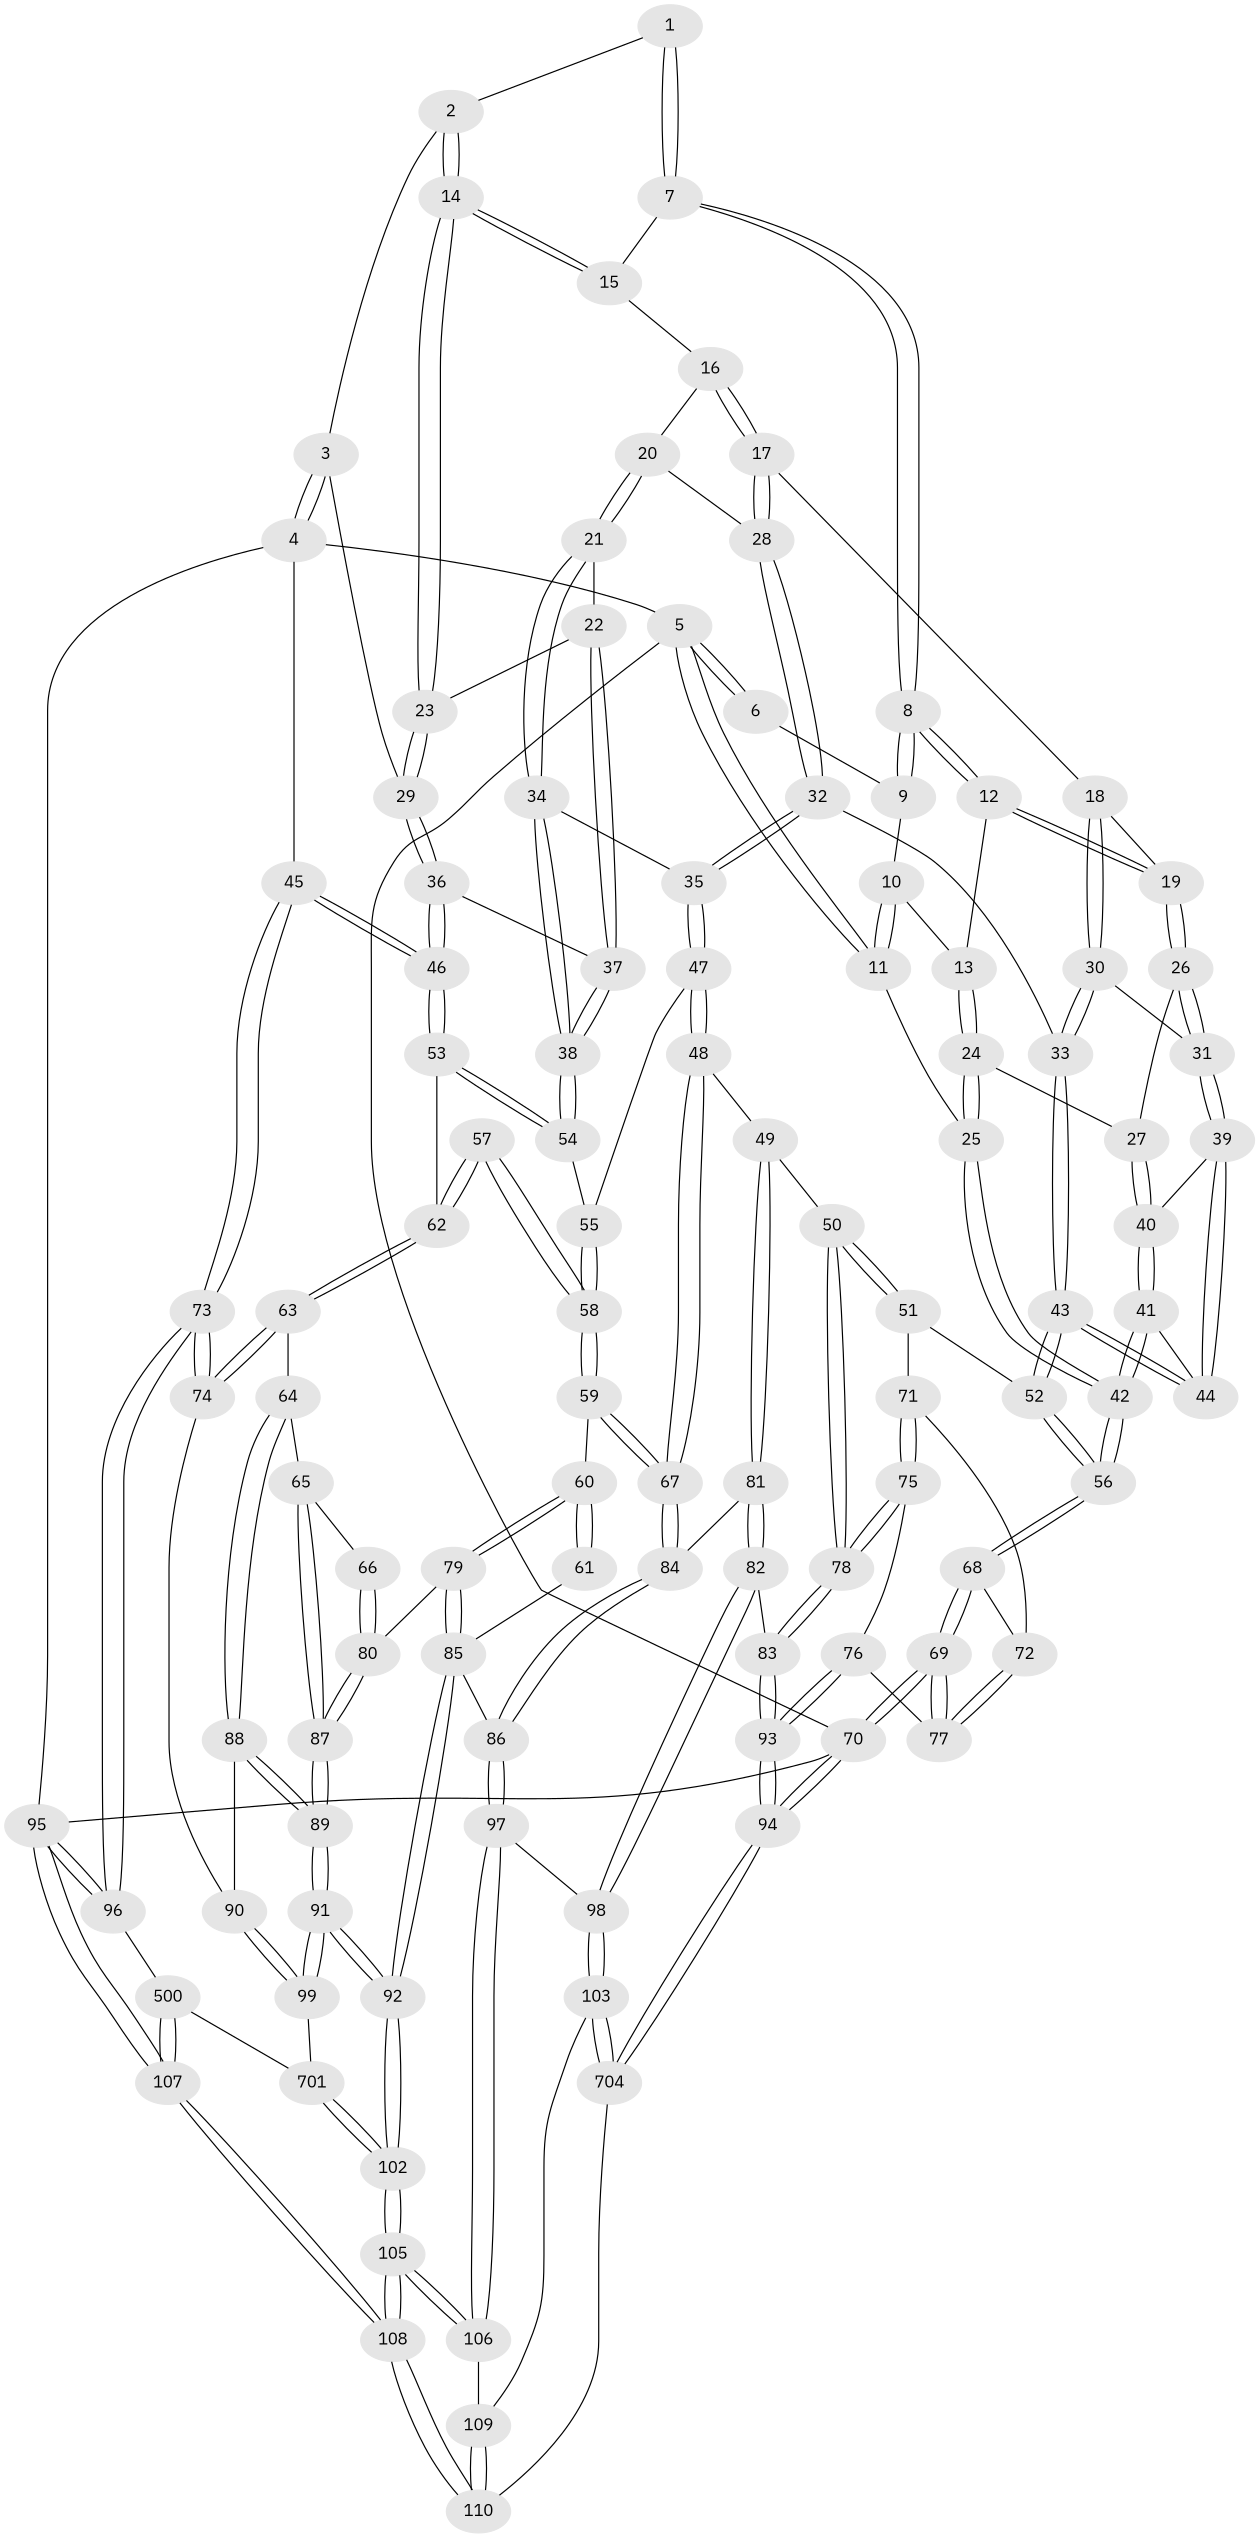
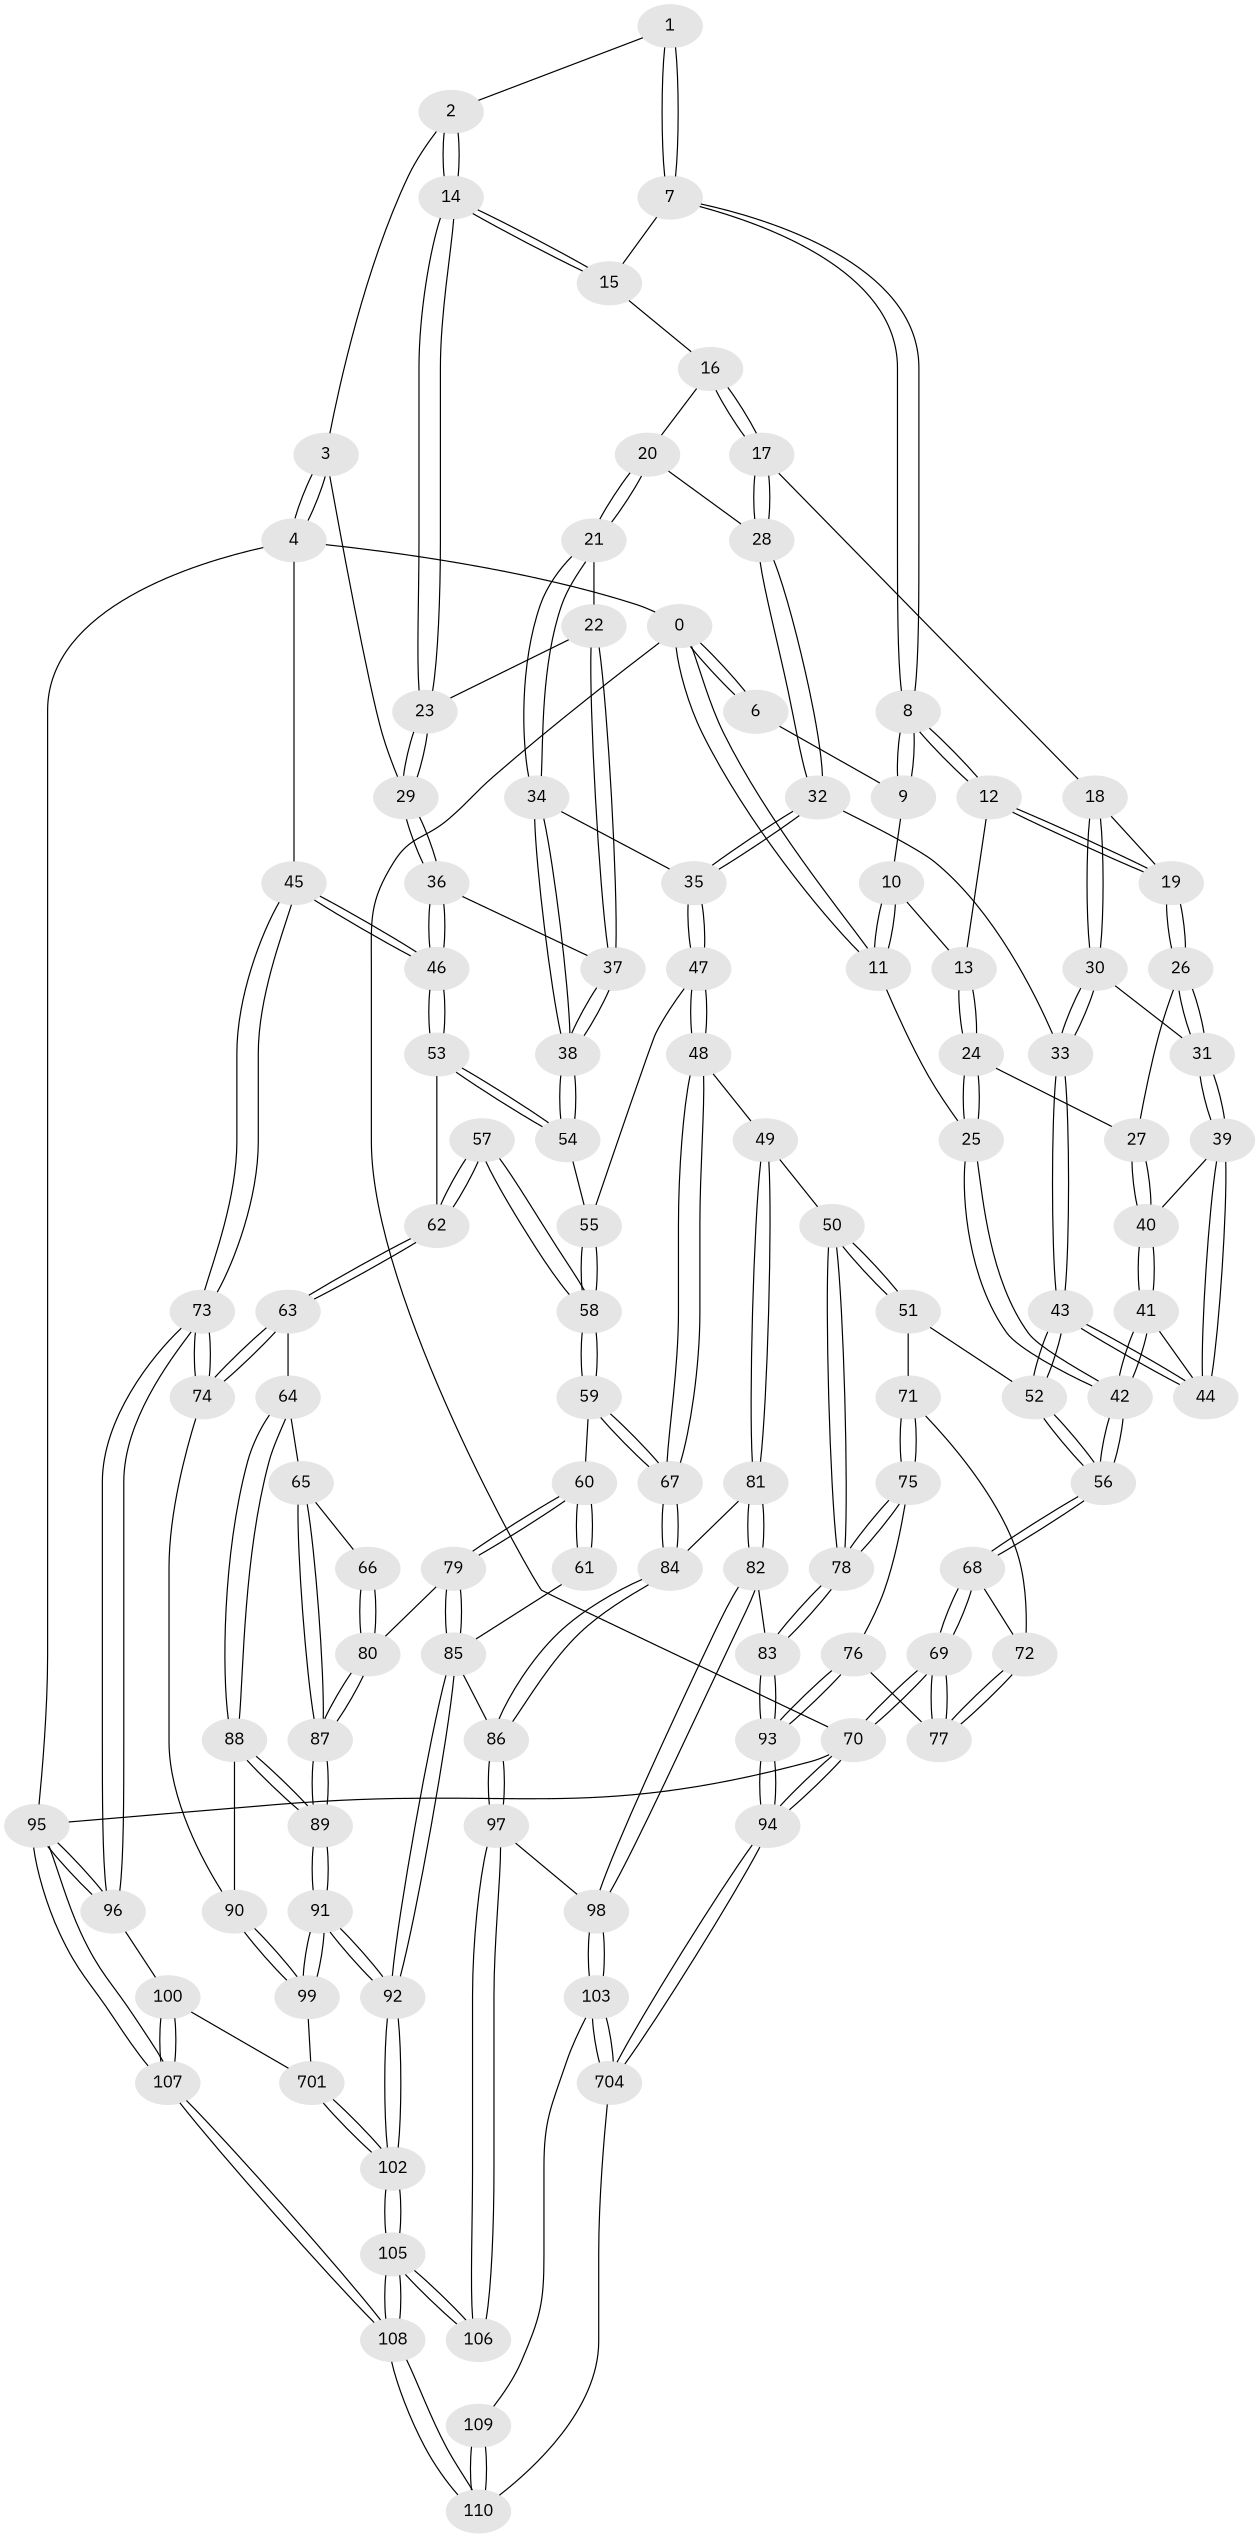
(680, 626) -> (680, 626)
(168, 1997) -> (168, 1997)
(478, 2383) -> none
